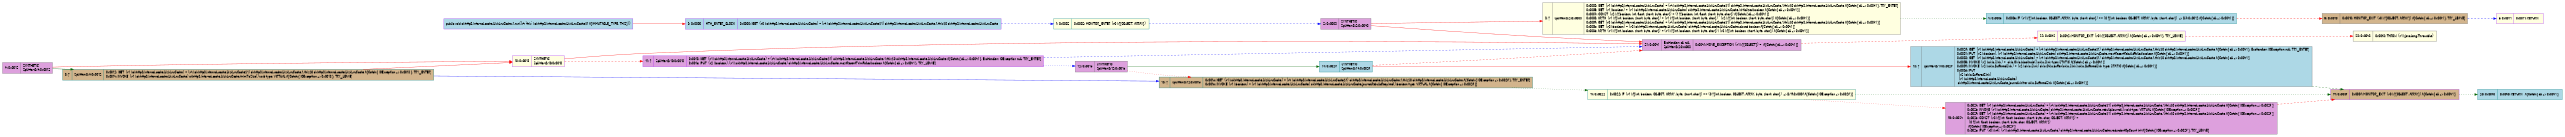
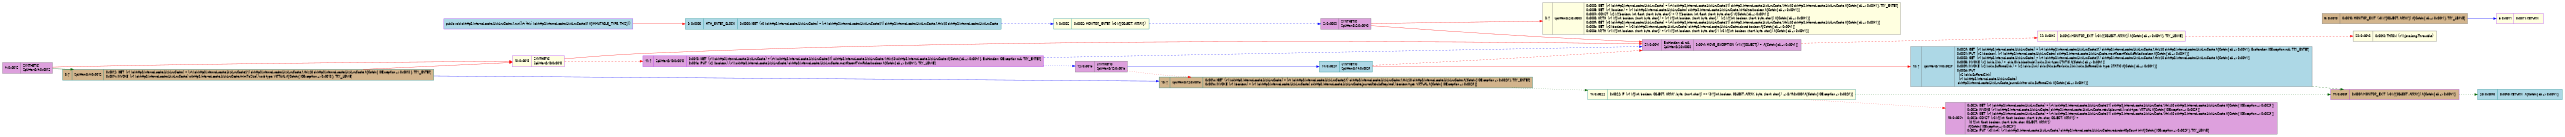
(2111, 19) -> none
(2481, 19) -> (2481, 19)
(843, 24) -> (843, 24)
(1677, 47) -> (1677, 47)
(1222, 67) -> (1222, 67)
(2304, 102) -> none
